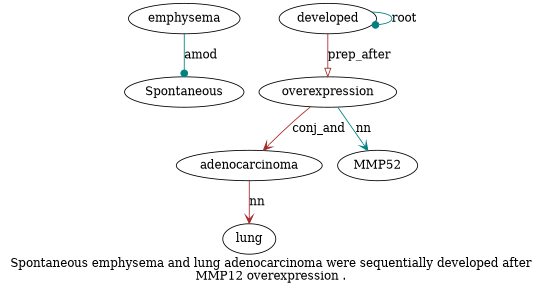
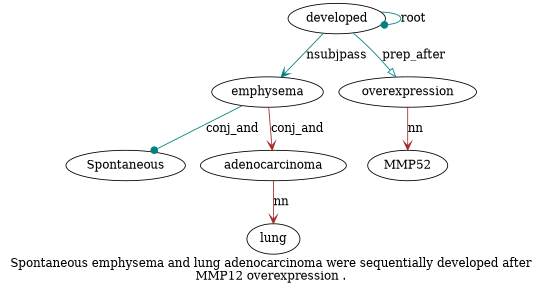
(328, 51) -> (372, 51)
none -> (305, 52)
(201, 55) -> (232, 129)
(289, 125) -> (270, 125)
(350, 125) -> (408, 125)
